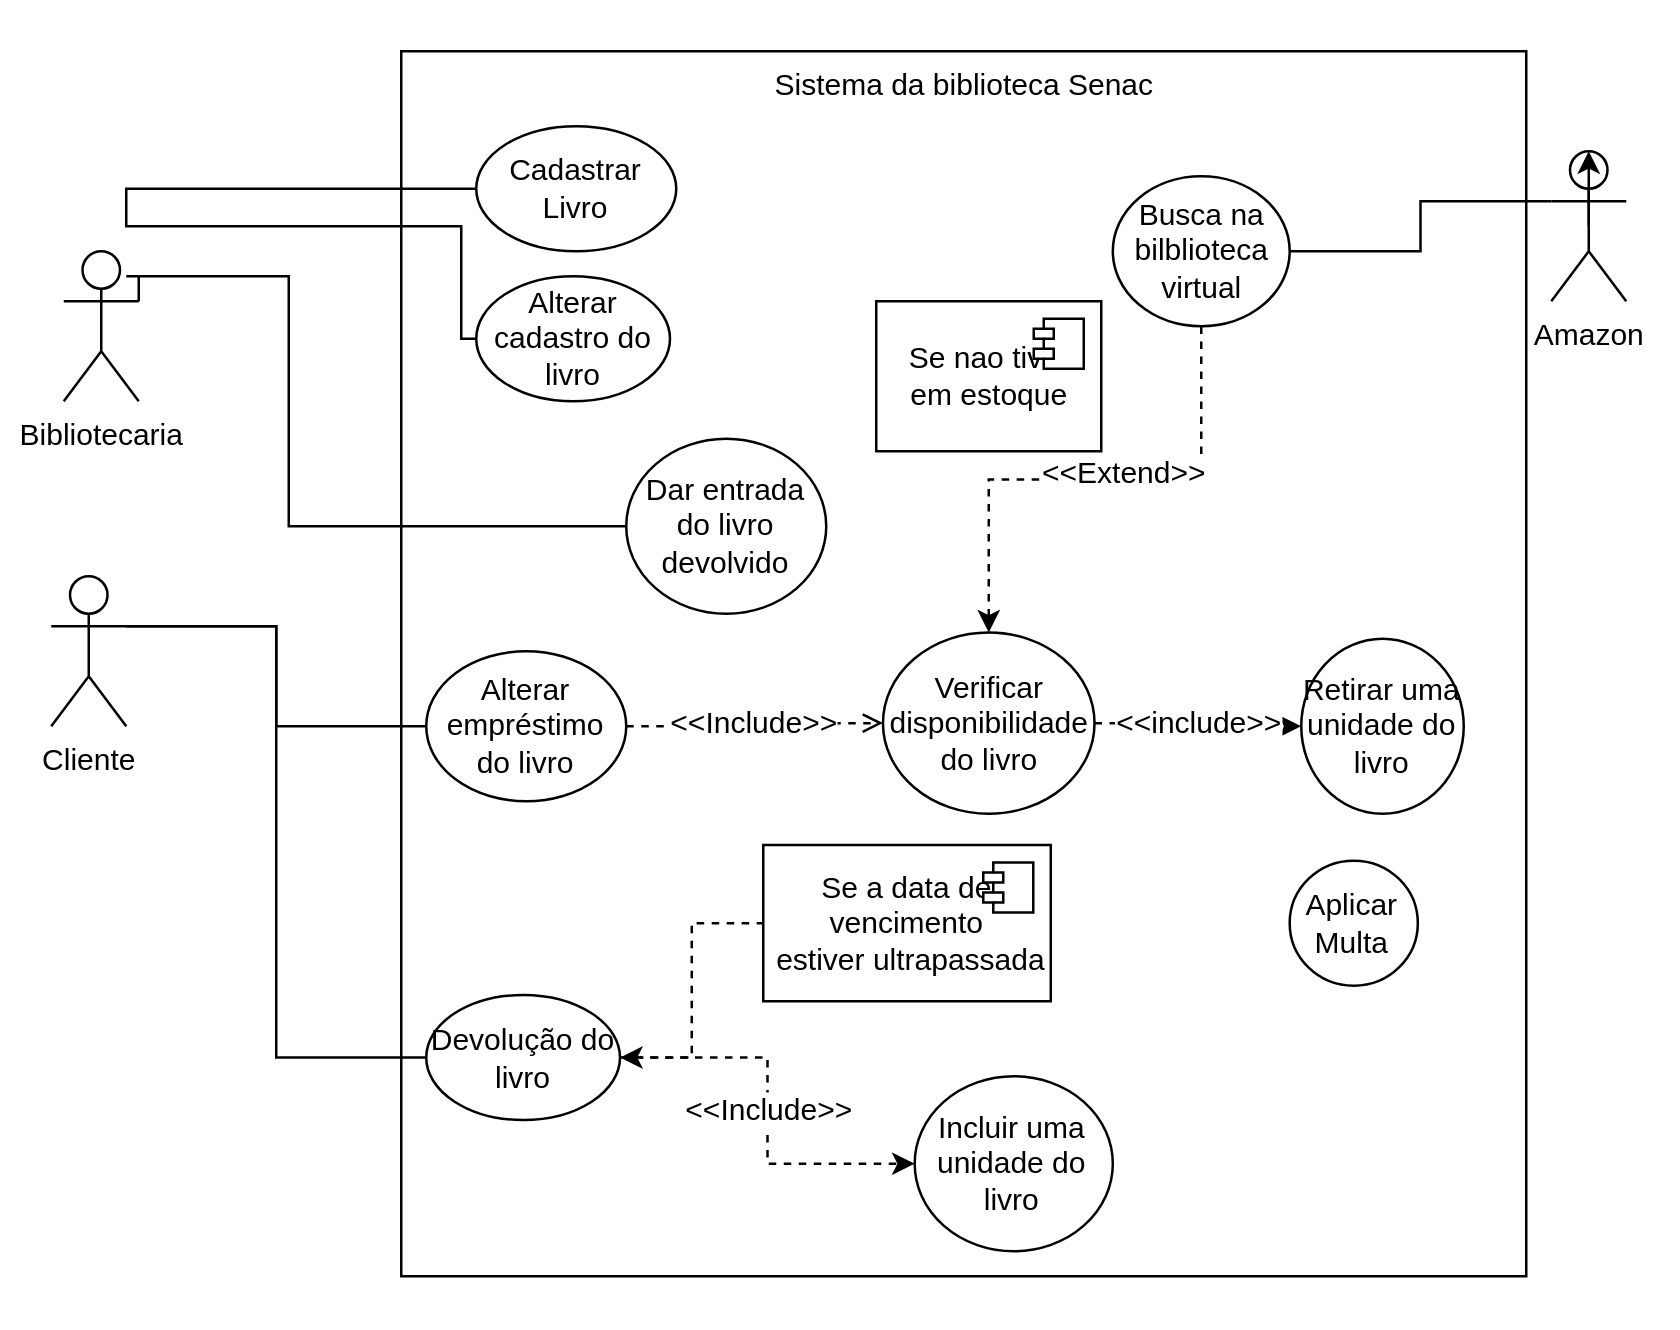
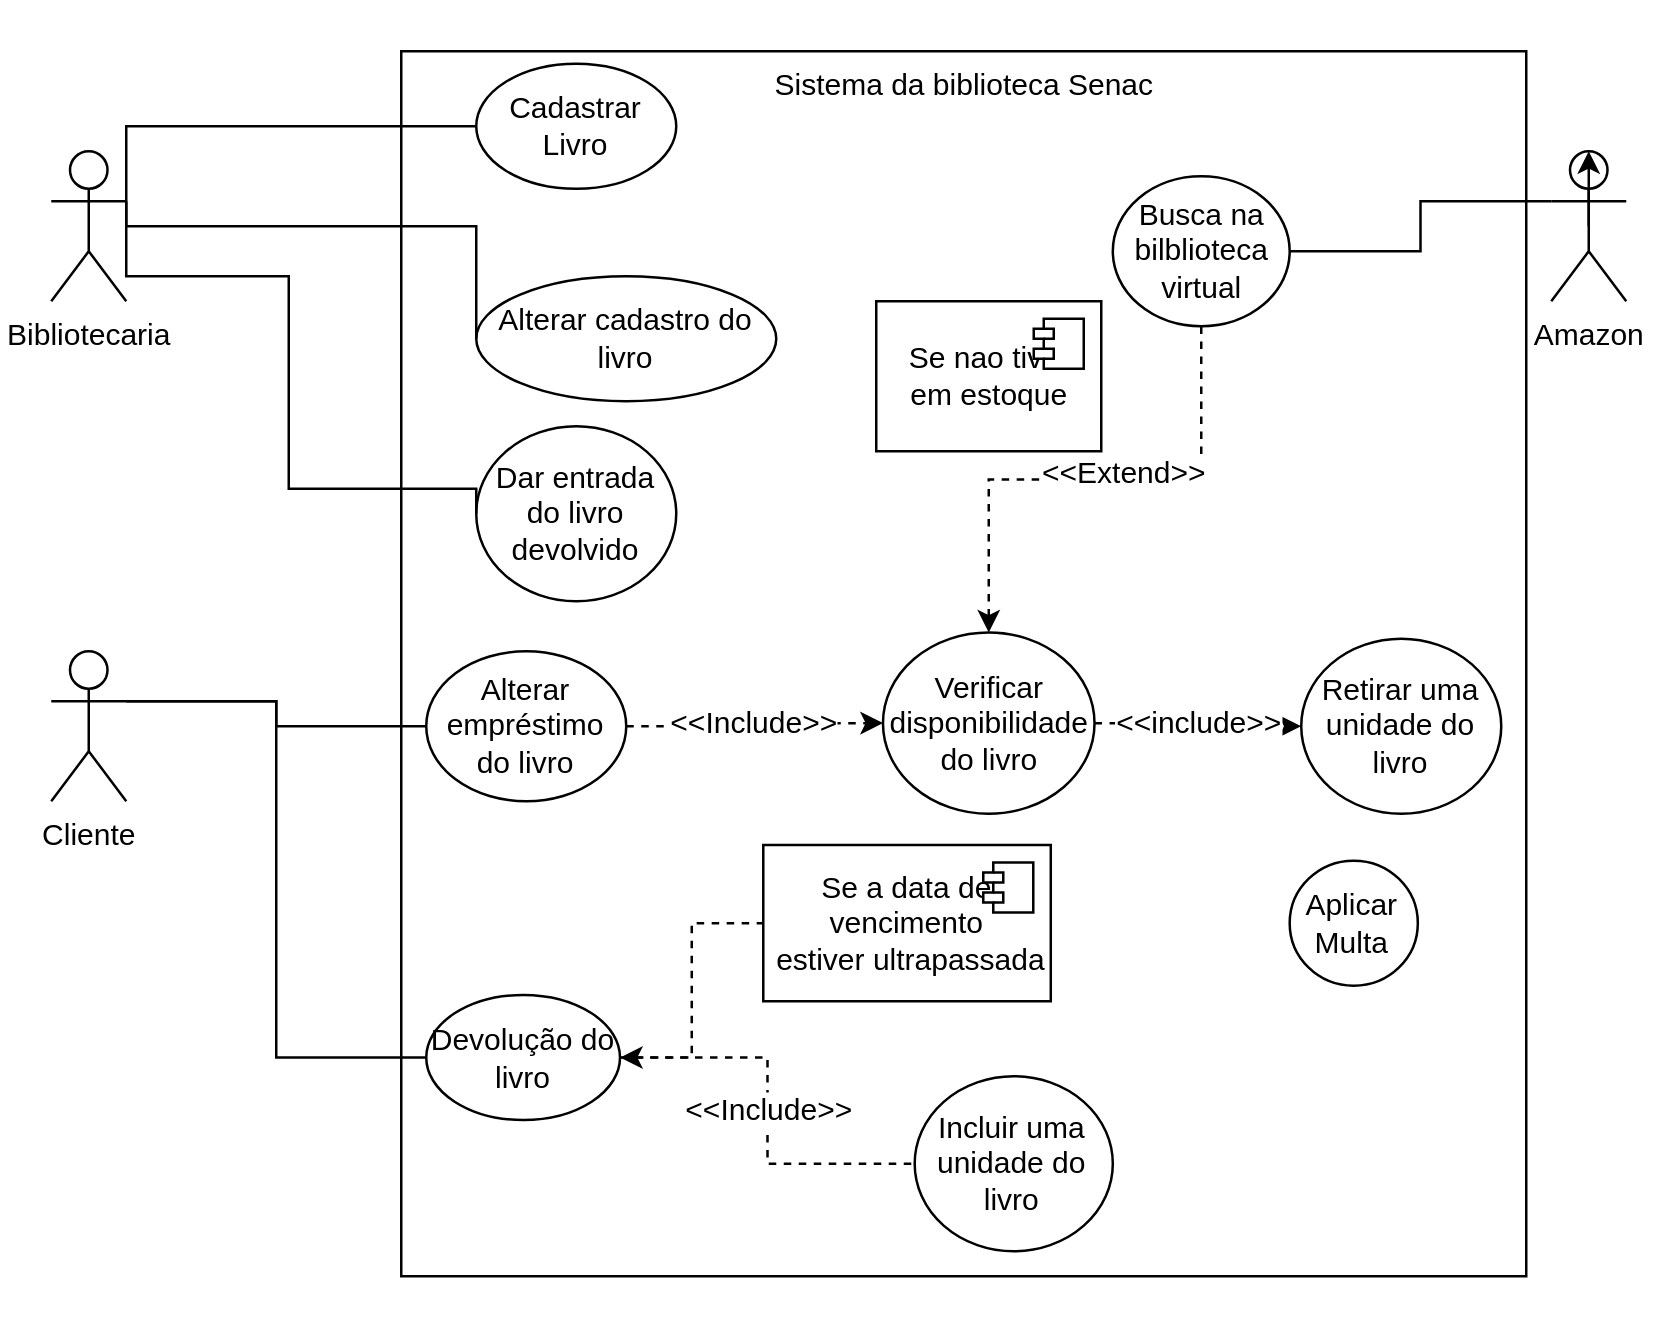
(576, 189) -> (576, 126)
(101, 326) -> (89, 226)
(573, 339) -> (626, 339)
(726, 526) -> (576, 514)
(89, 651) -> (89, 726)
(869, 723) -> (864, 723)
(1383, 726) -> (1401, 726)
(896, 1164) -> (904, 1164)
